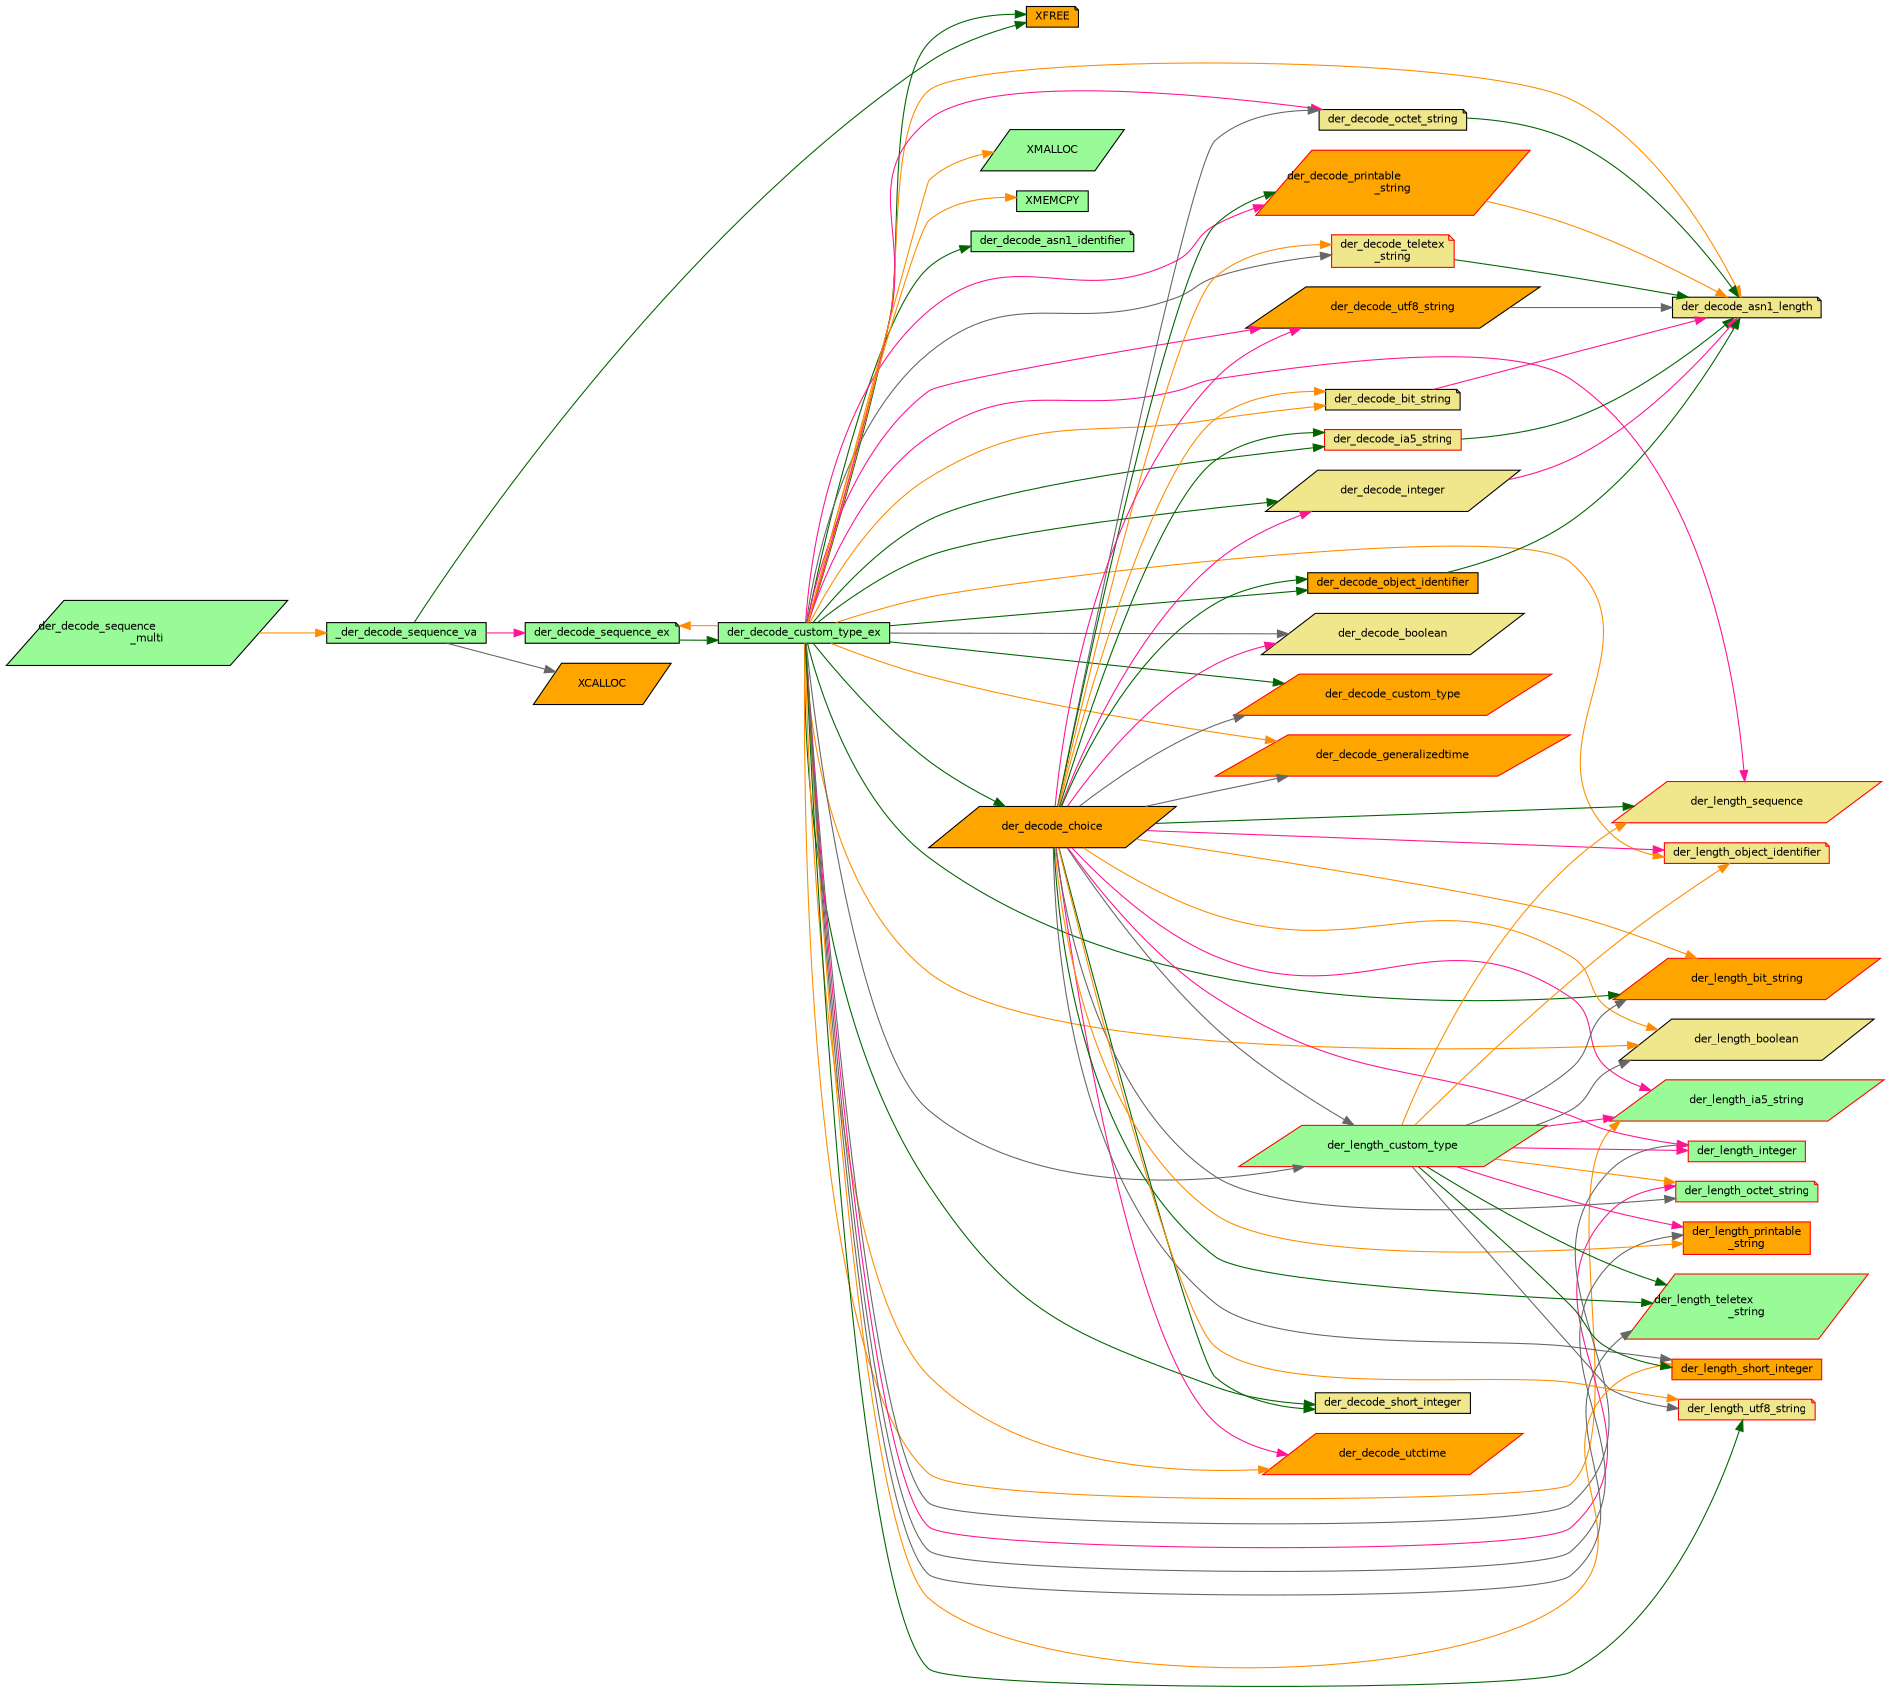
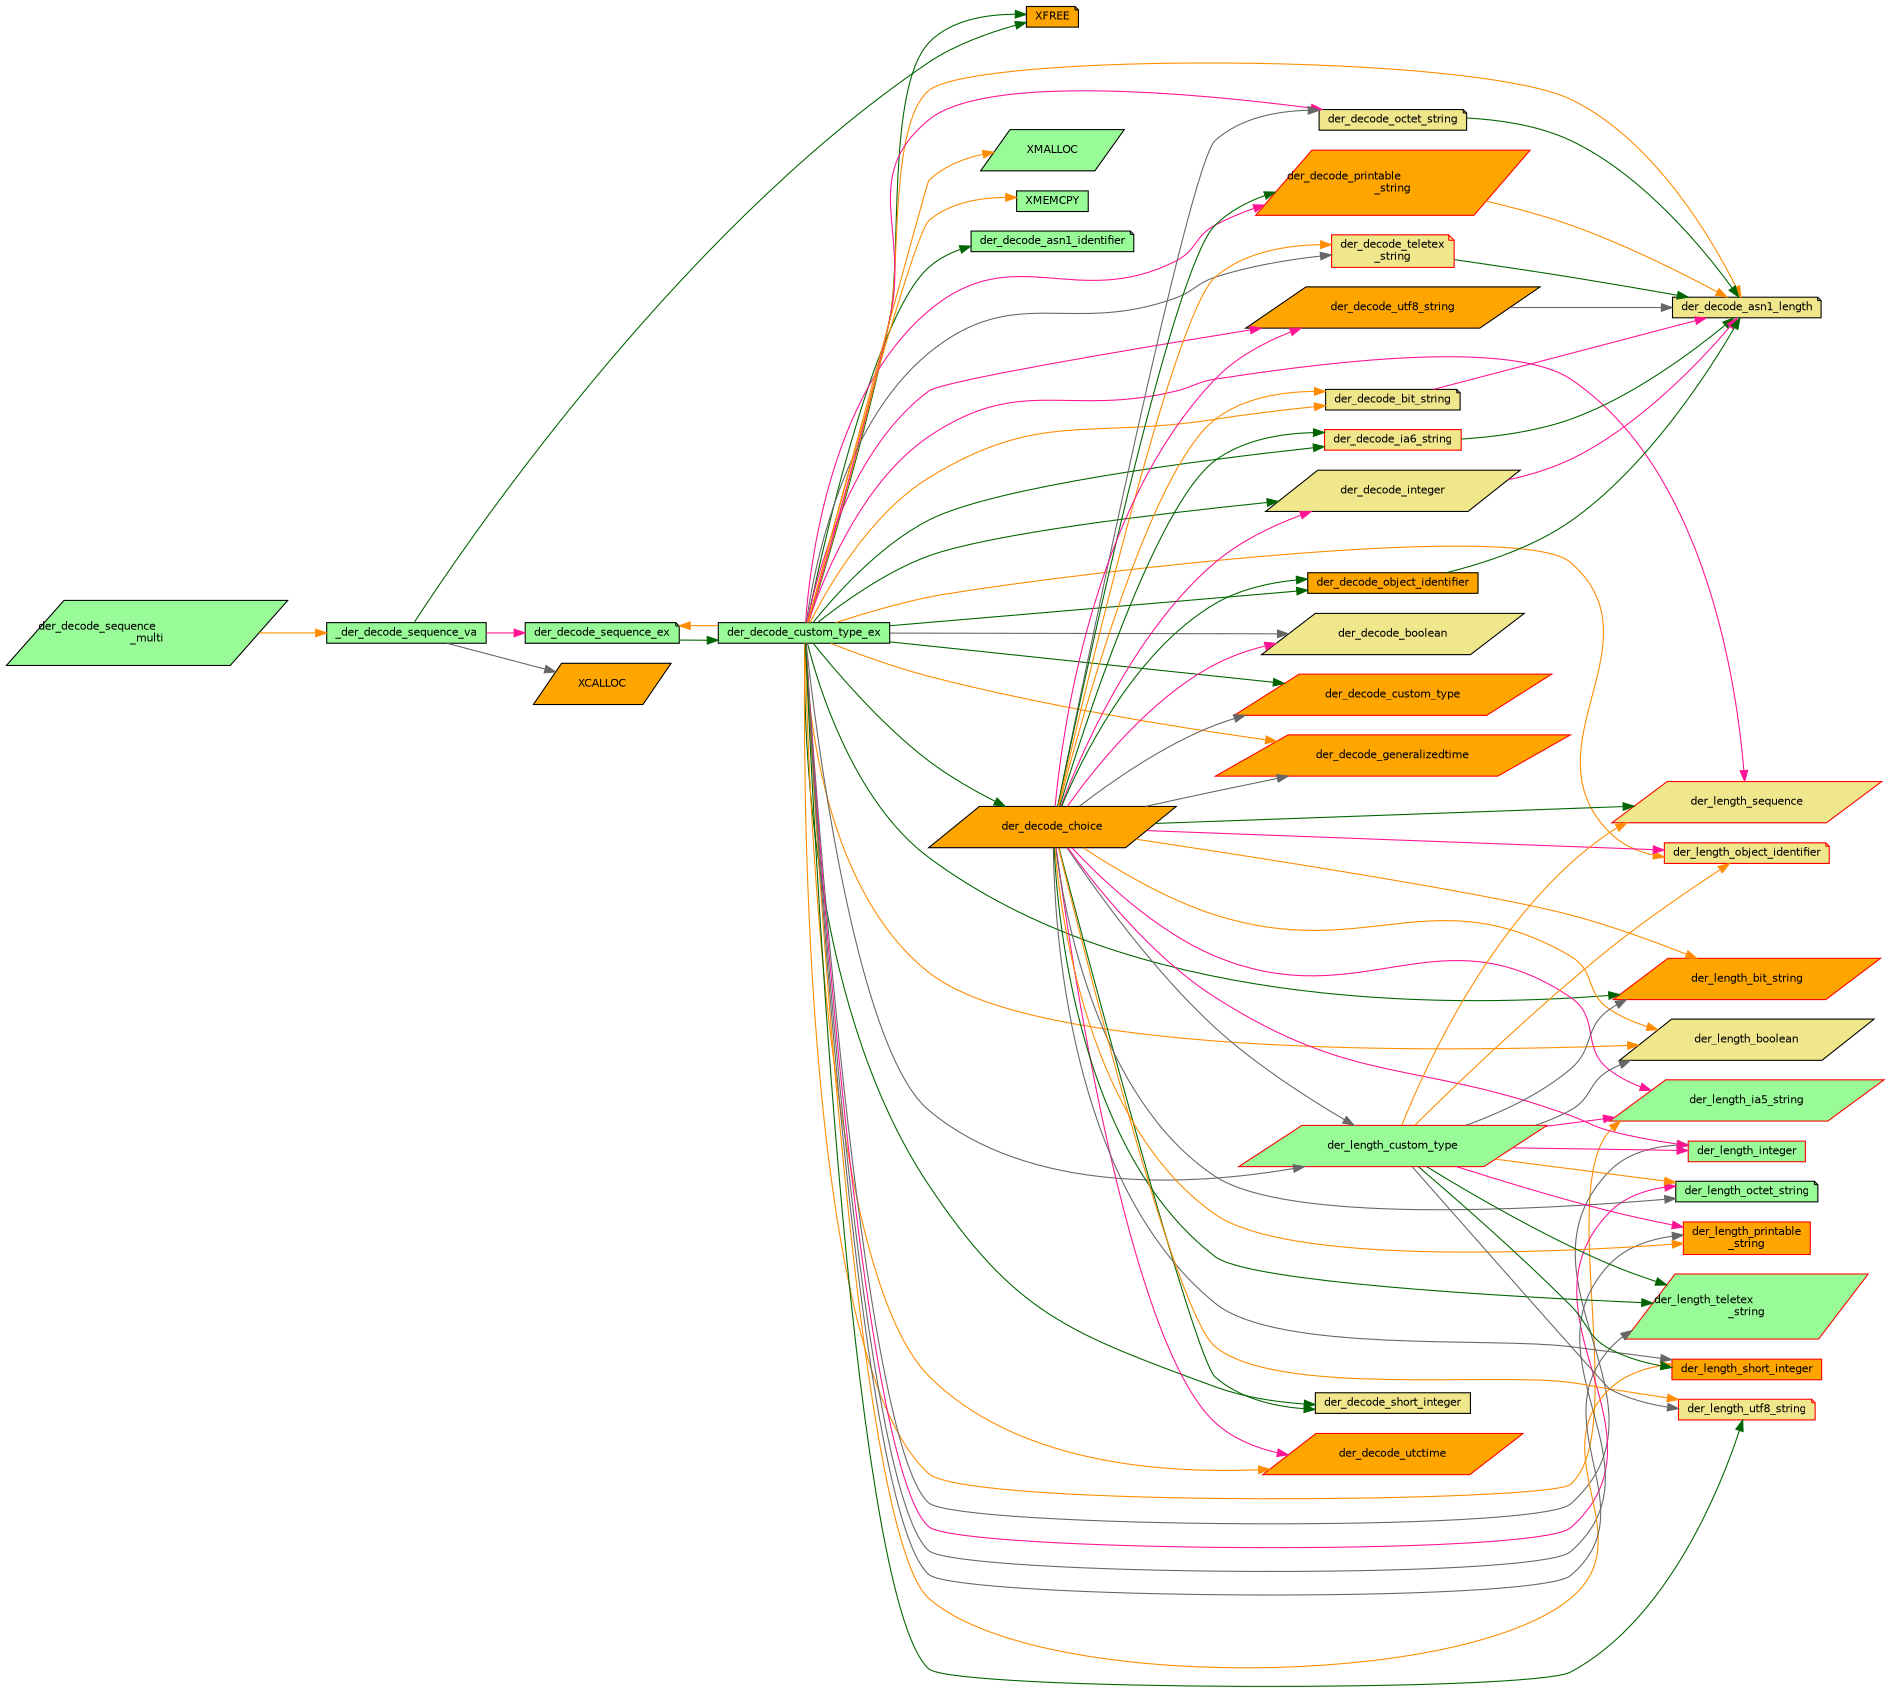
(1393, 440) -> (1393, 440)
(1747, 1192) -> (1747, 1192)
